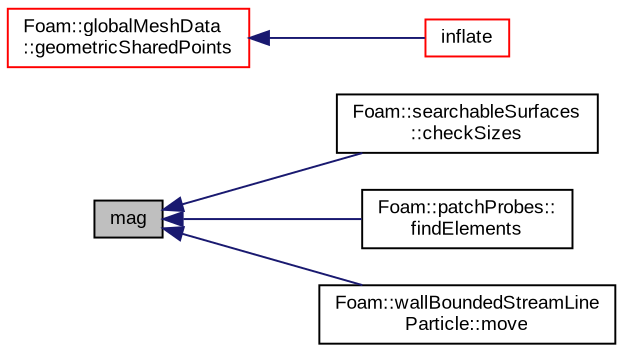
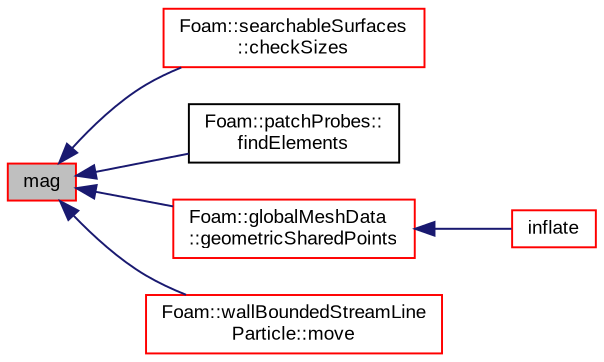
(467, 124) -> (294, 38)
none -> (134, 199)
(129, 219) -> (42, 182)
(467, 314) -> (294, 324)
